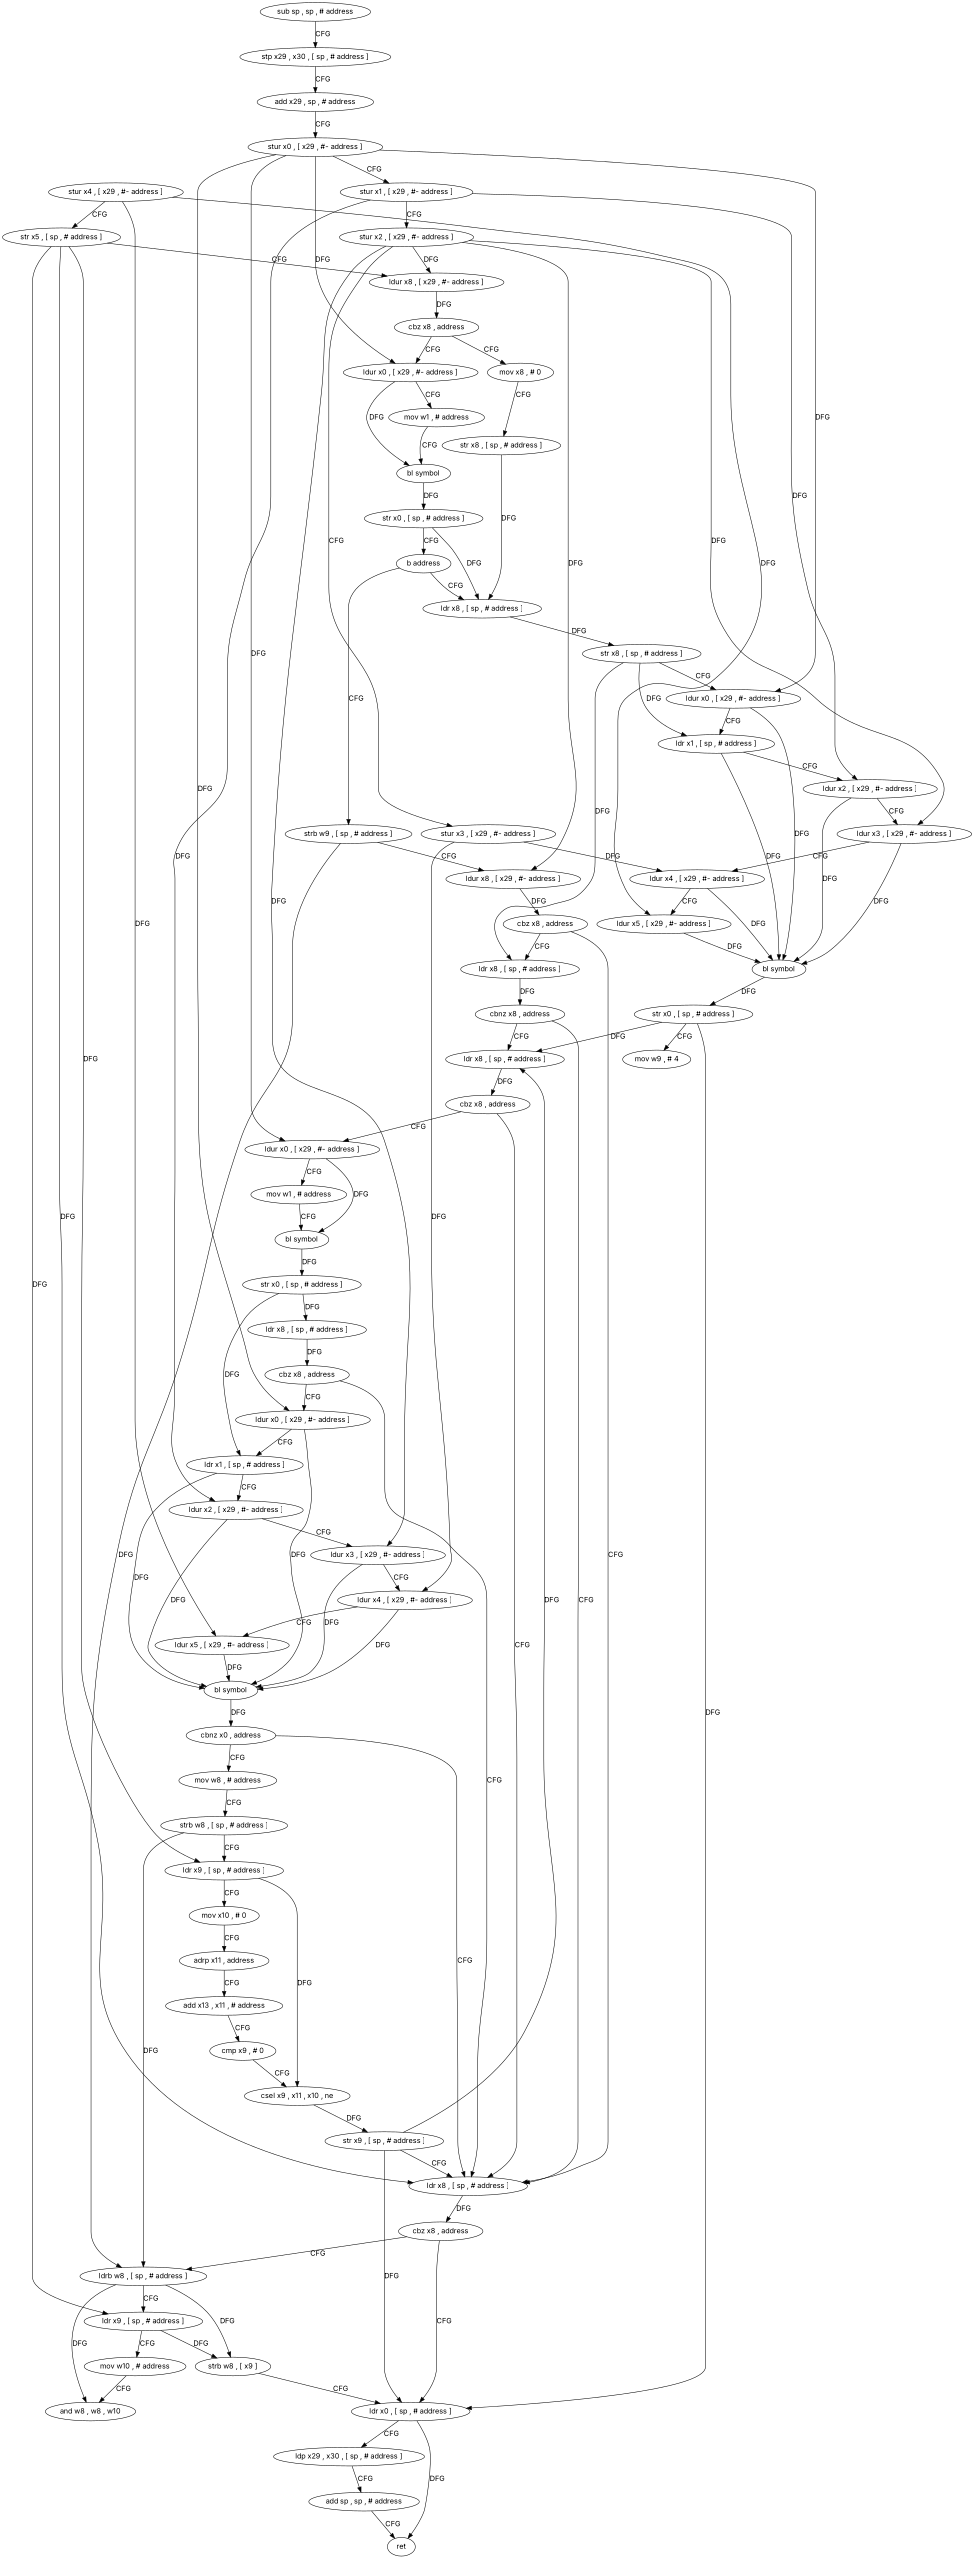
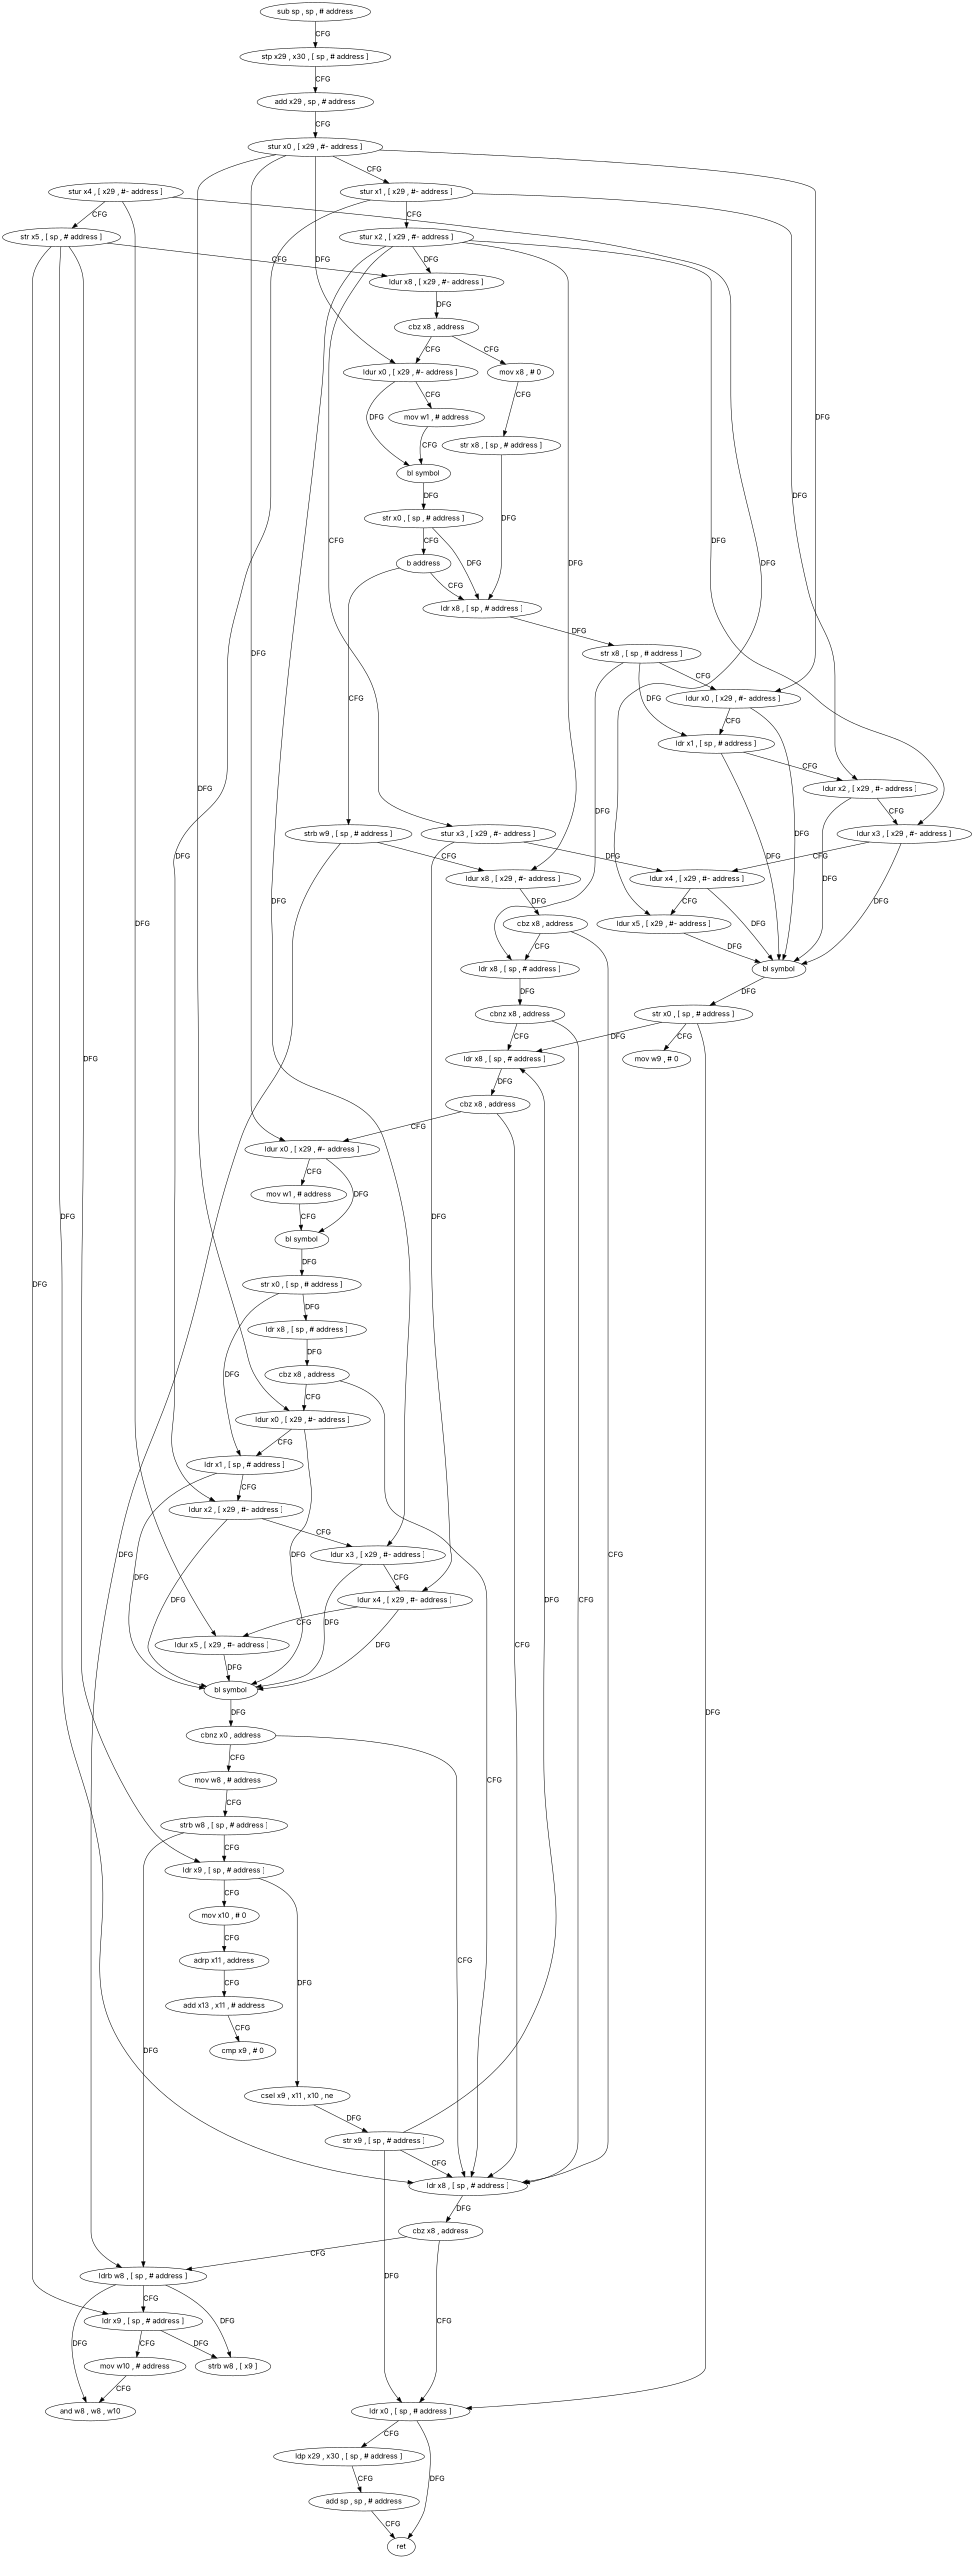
(657, 1059) -> (657, 1059)
(268, 2072) -> none
(317, 2388) -> none
